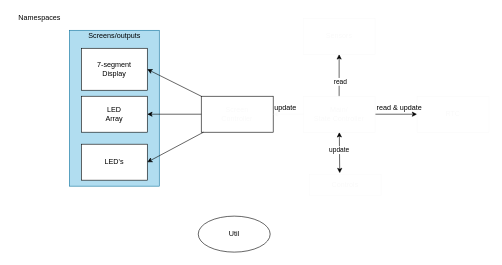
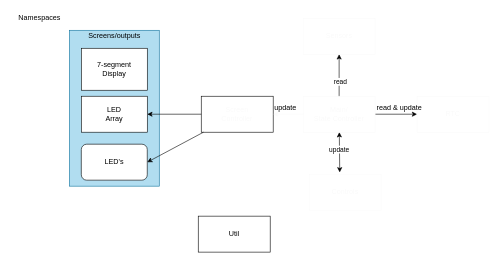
(176, 84) -> none
(114, 162) -> (114, 162)
(345, 185) -> (345, 192)
(234, 234) -> (234, 234)
